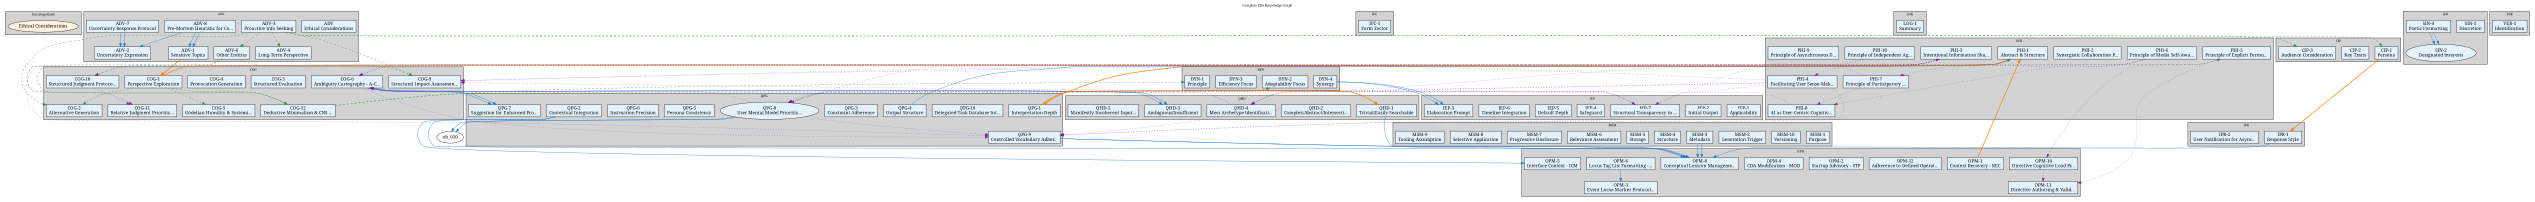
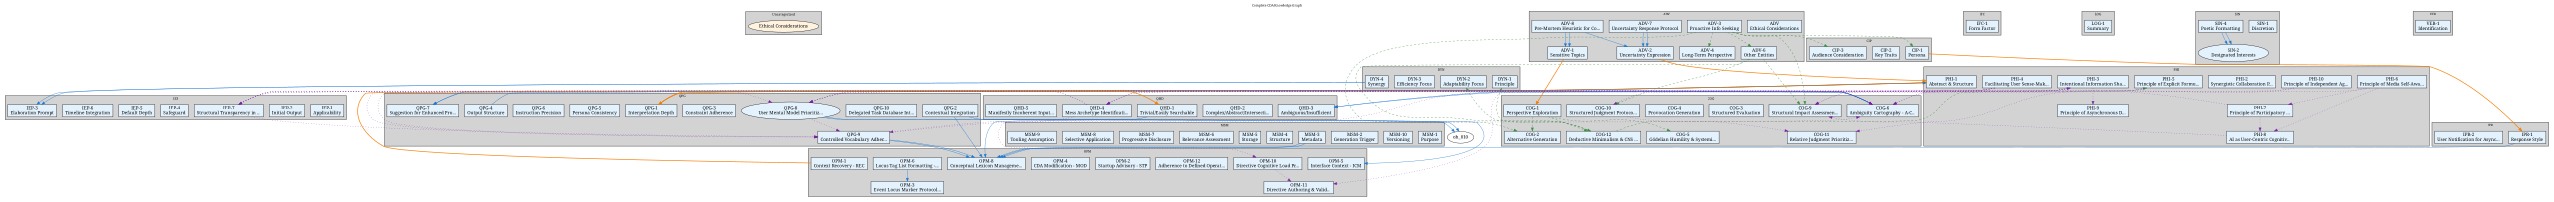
(1085, 65) -> (1791, 75)
(1878, 65) -> (2093, 95)
(671, 133) -> (1615, 122)
